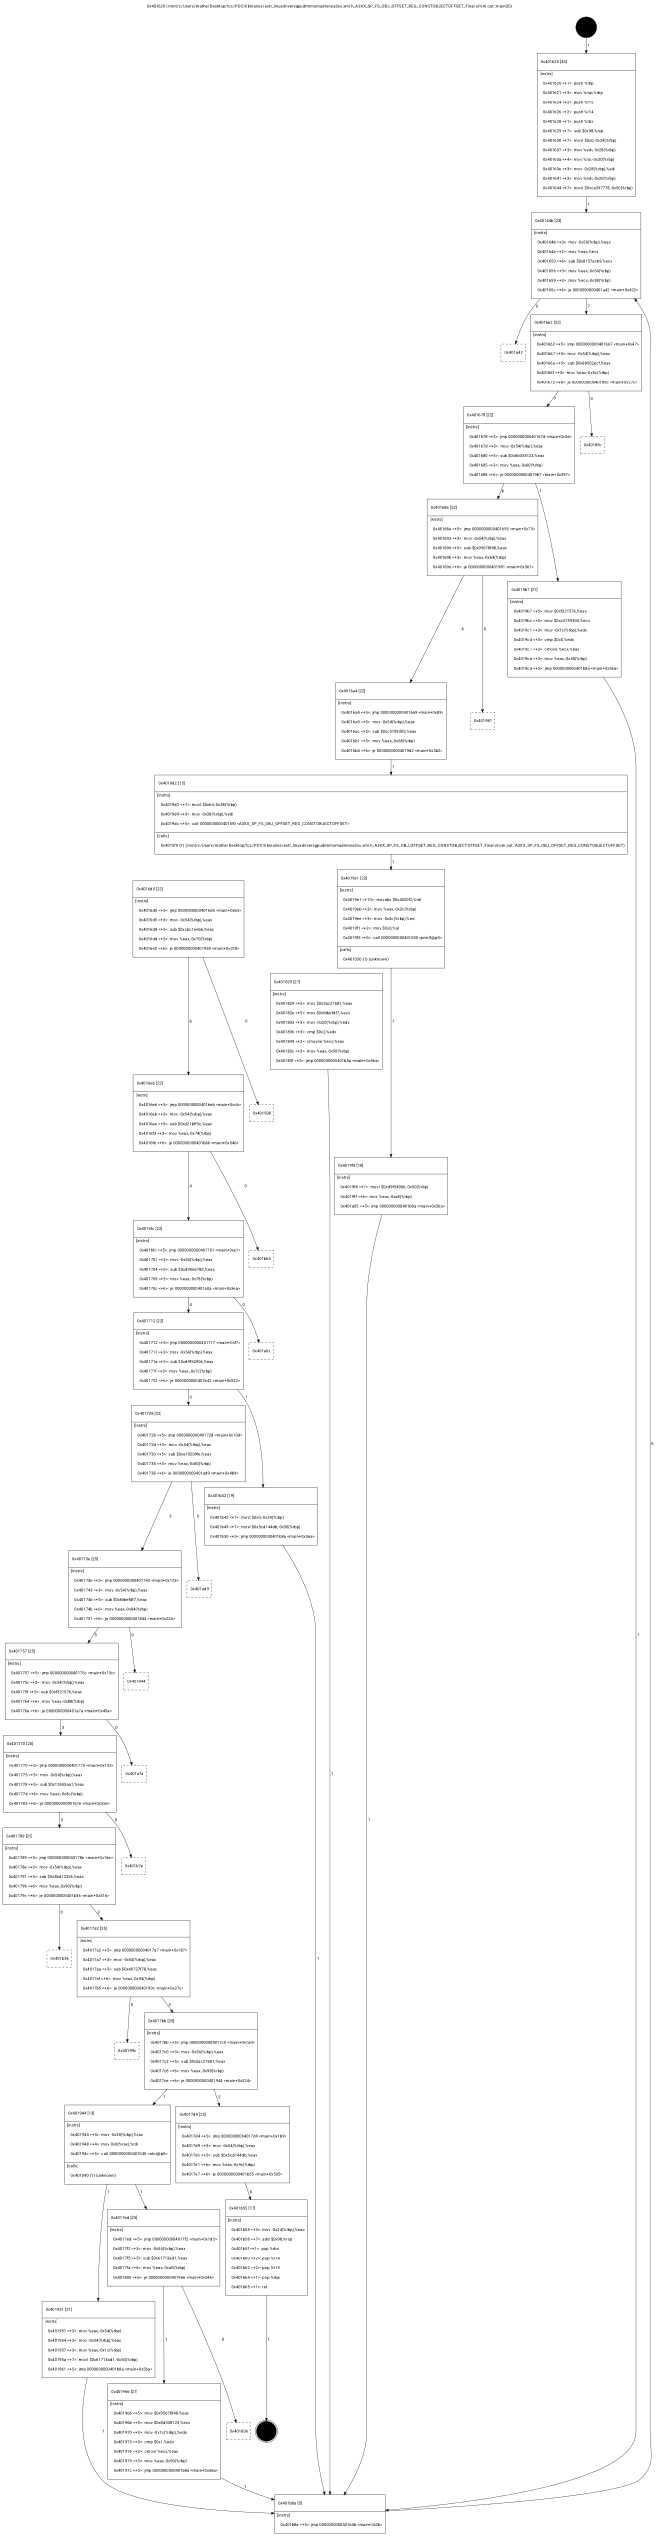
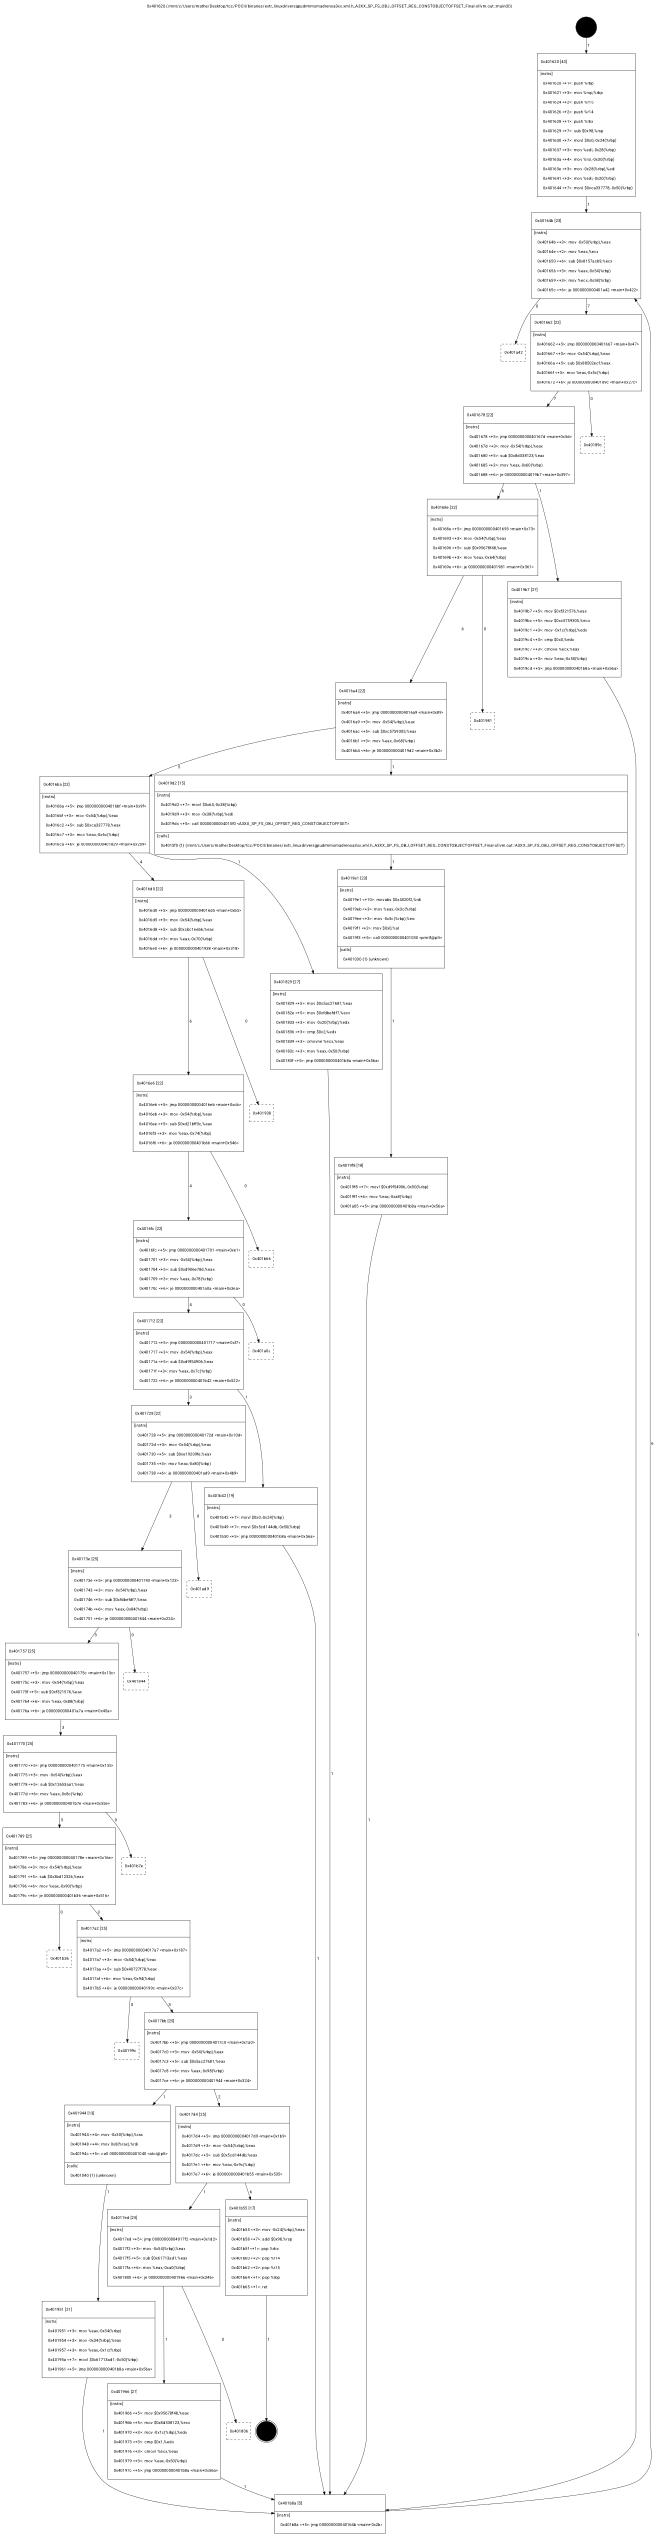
none -> (95, 815)
(134, 1774) -> none
(140, 2195) -> (199, 2195)
